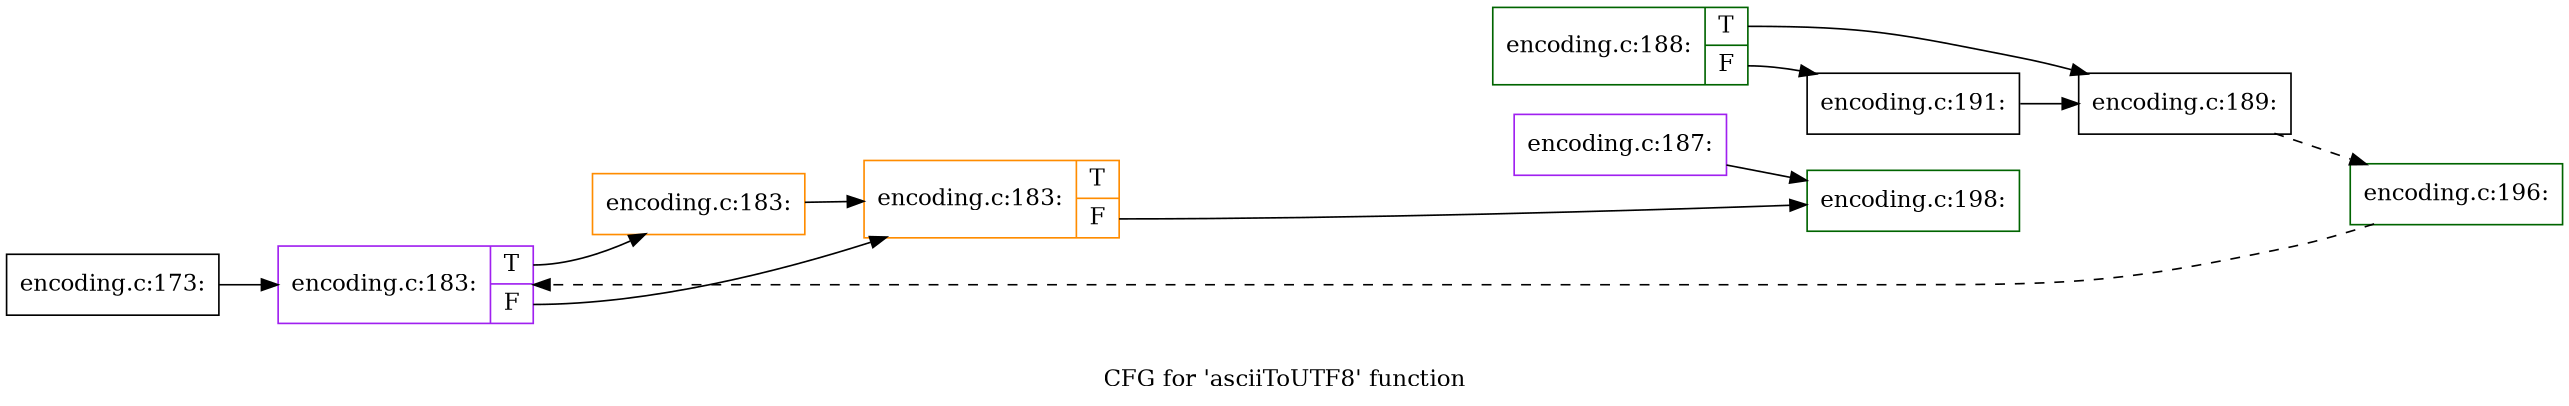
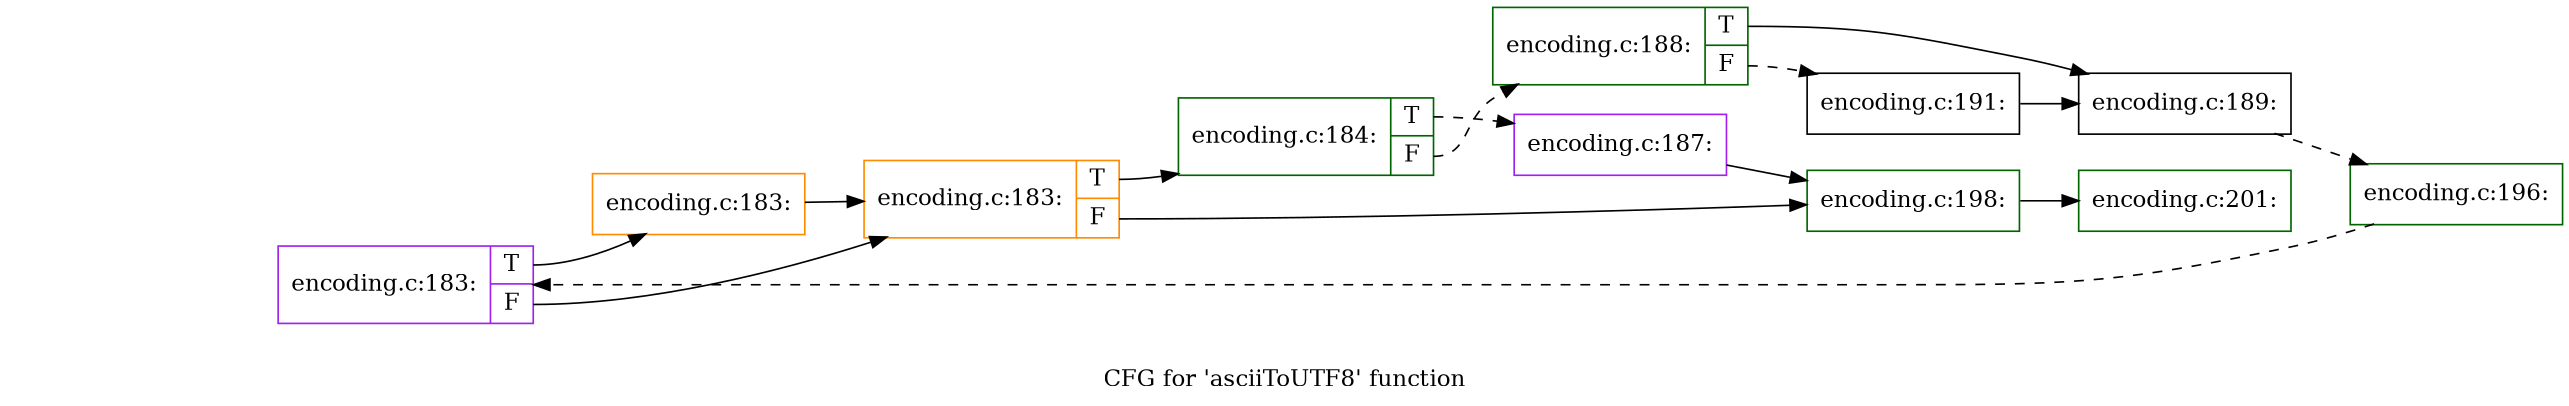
(1774, 67) -> (1774, 67)
none -> (1306, 137)
none -> (2185, 201)
(113, 285) -> none
